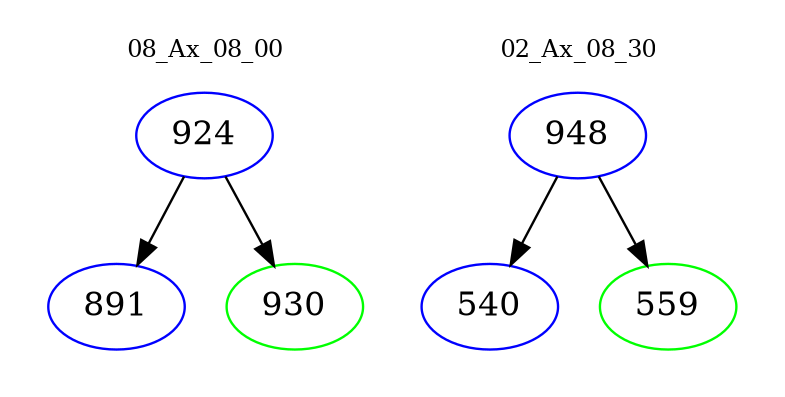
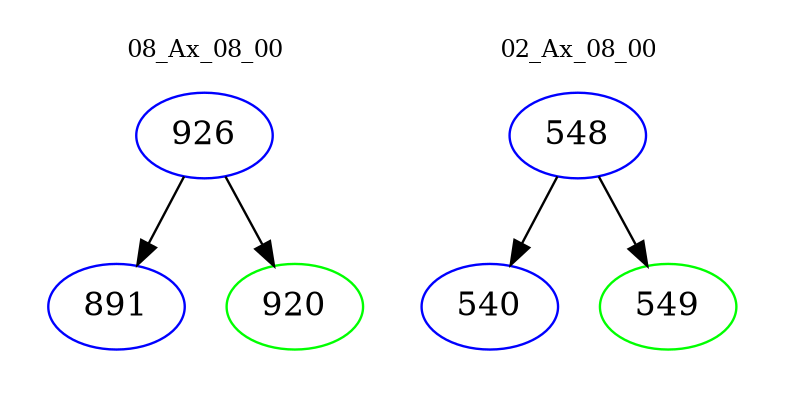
(579, 51) -> (579, 51)
(204, 136) -> (204, 136)
(578, 136) -> (578, 136)
(295, 307) -> (295, 307)
(668, 307) -> (668, 307)
